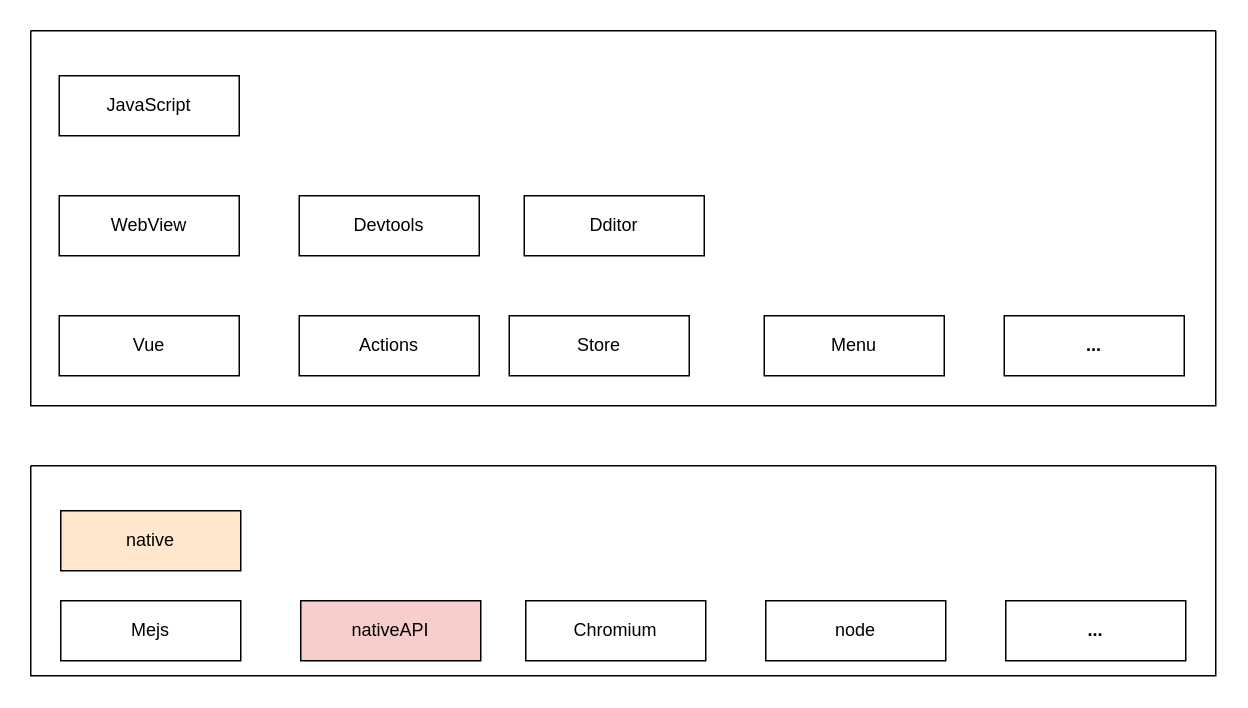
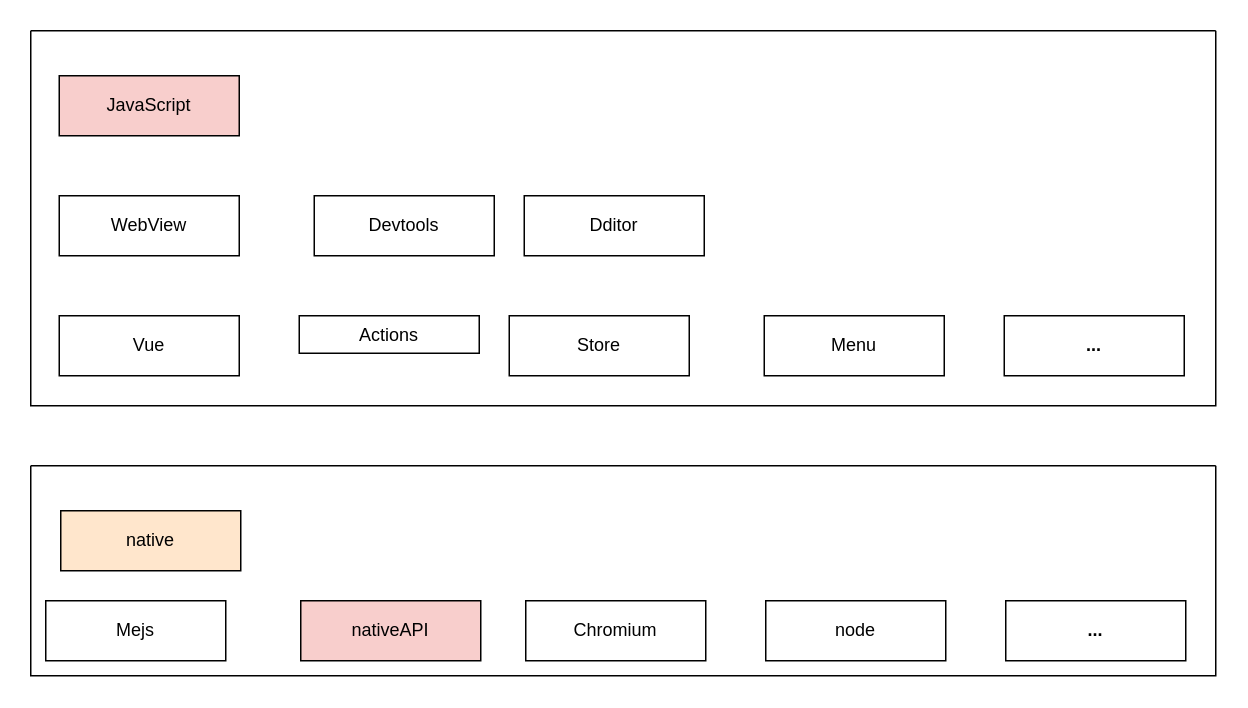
(149, 106) -> (149, 106)
(389, 226) -> (404, 226)
(389, 346) -> (389, 335)
(151, 631) -> (136, 631)
